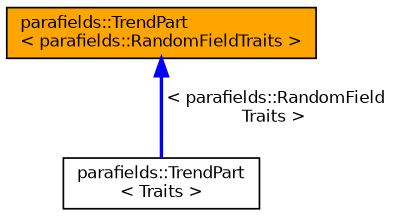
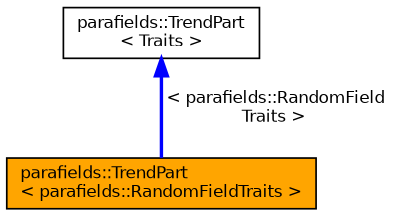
(161, 117) -> (161, 117)
